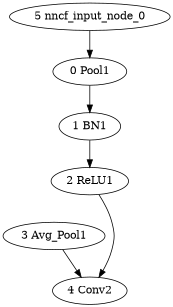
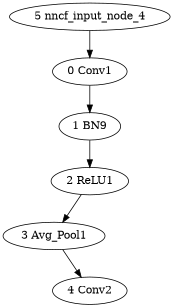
(90, 17) -> (90, 17)
(90, 72) -> (90, 72)
(90, 126) -> (90, 126)
(114, 232) -> (74, 205)
